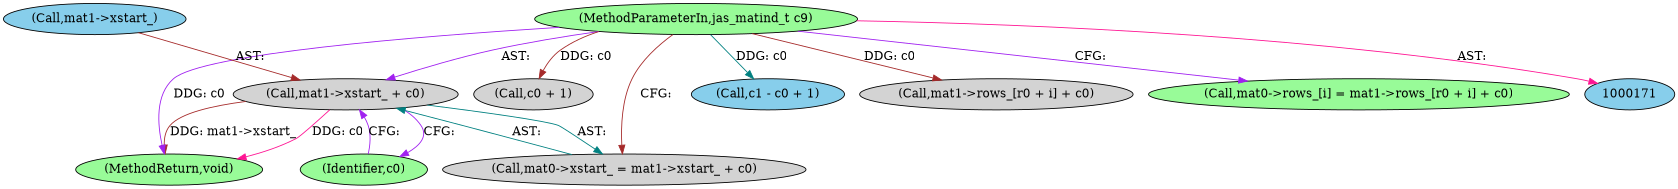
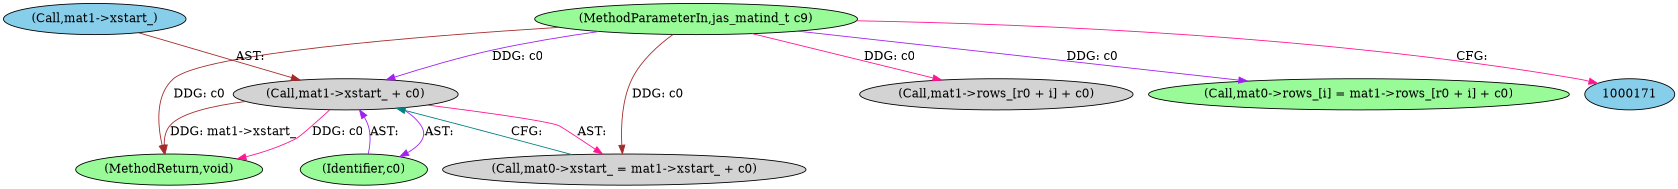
(329, 46) -> (329, 46)
(843, 56) -> (843, 56)
(518, 57) -> (518, 57)
(1092, 57) -> (1092, 57)
(1474, 57) -> (1474, 57)
(533, 94) -> none
(658, 94) -> (658, 94)
(768, 94) -> none
(515, 117) -> (515, 117)
(386, 132) -> (386, 132)
(441, 132) -> (441, 132)
(529, 132) -> (529, 132)
